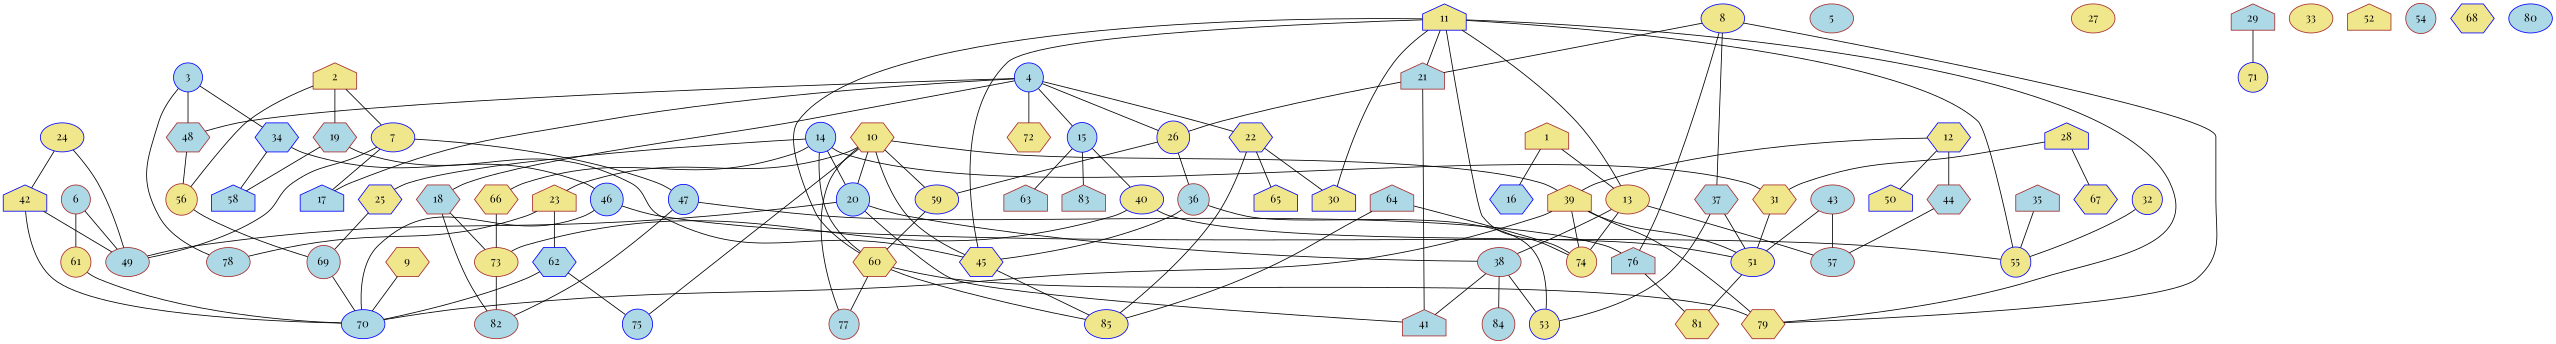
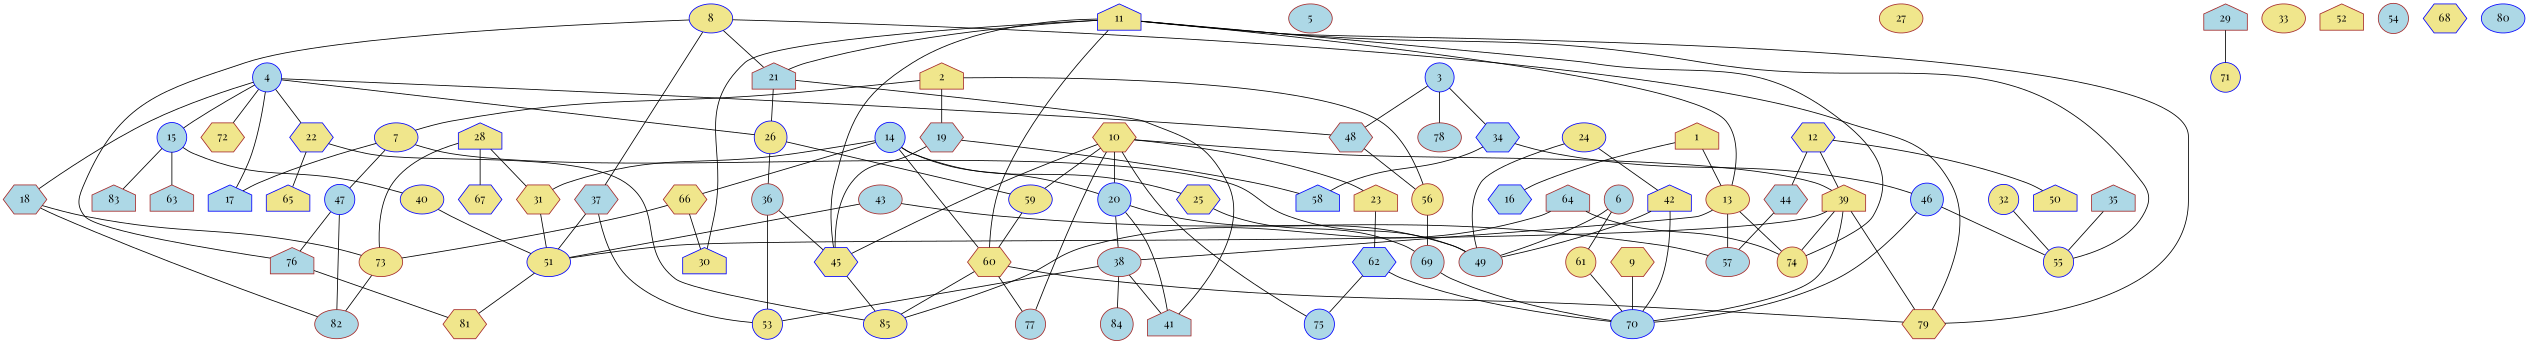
(1289, 166) -> (694, 229)
(819, 231) -> (396, 179)
(401, 236) -> none
